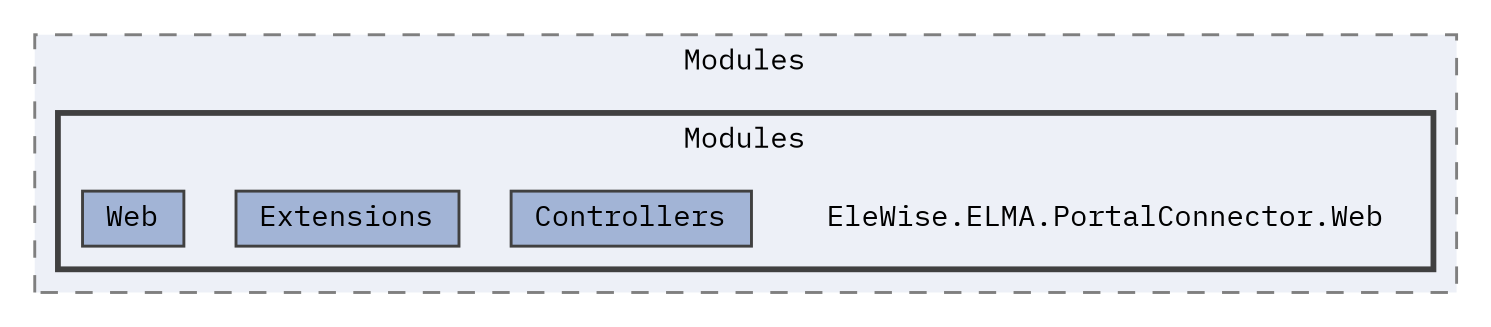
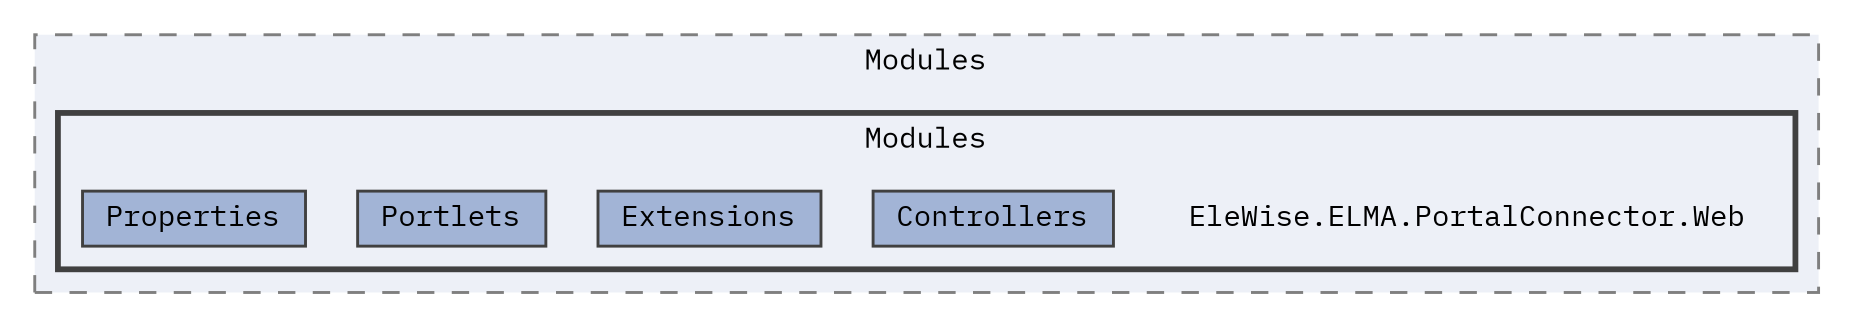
(133, 219) -> (194, 219)
none -> (452, 219)
